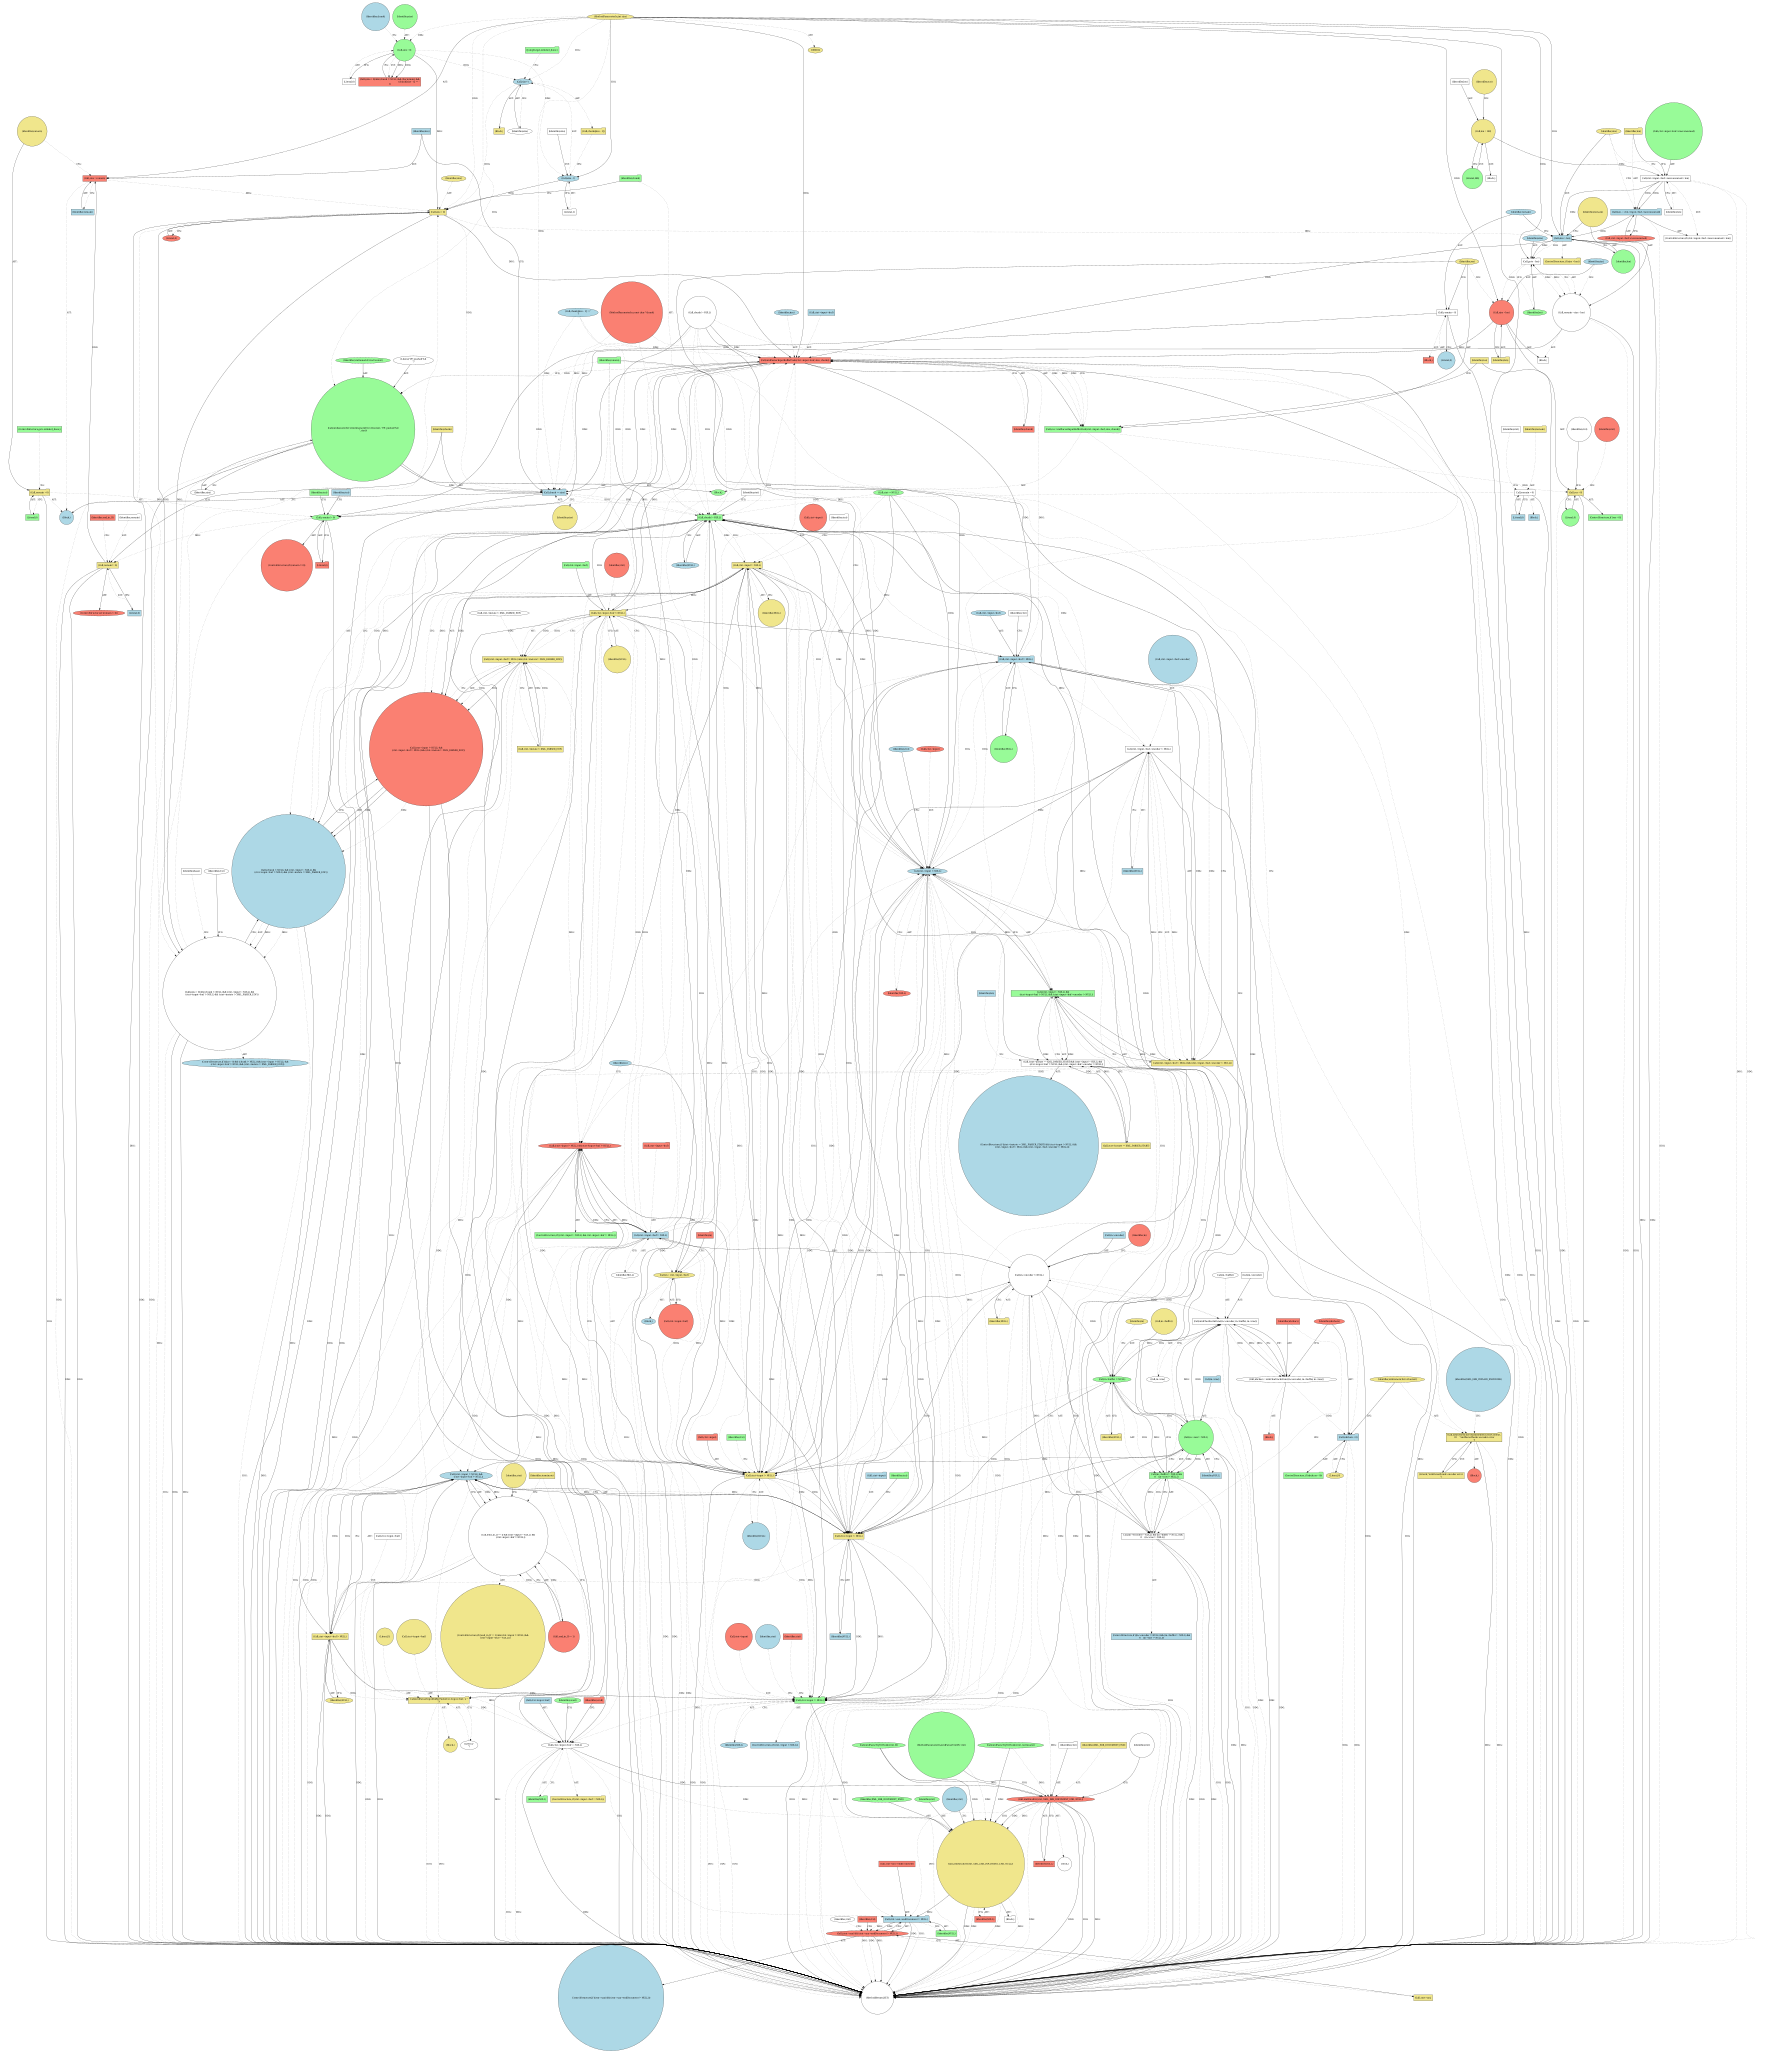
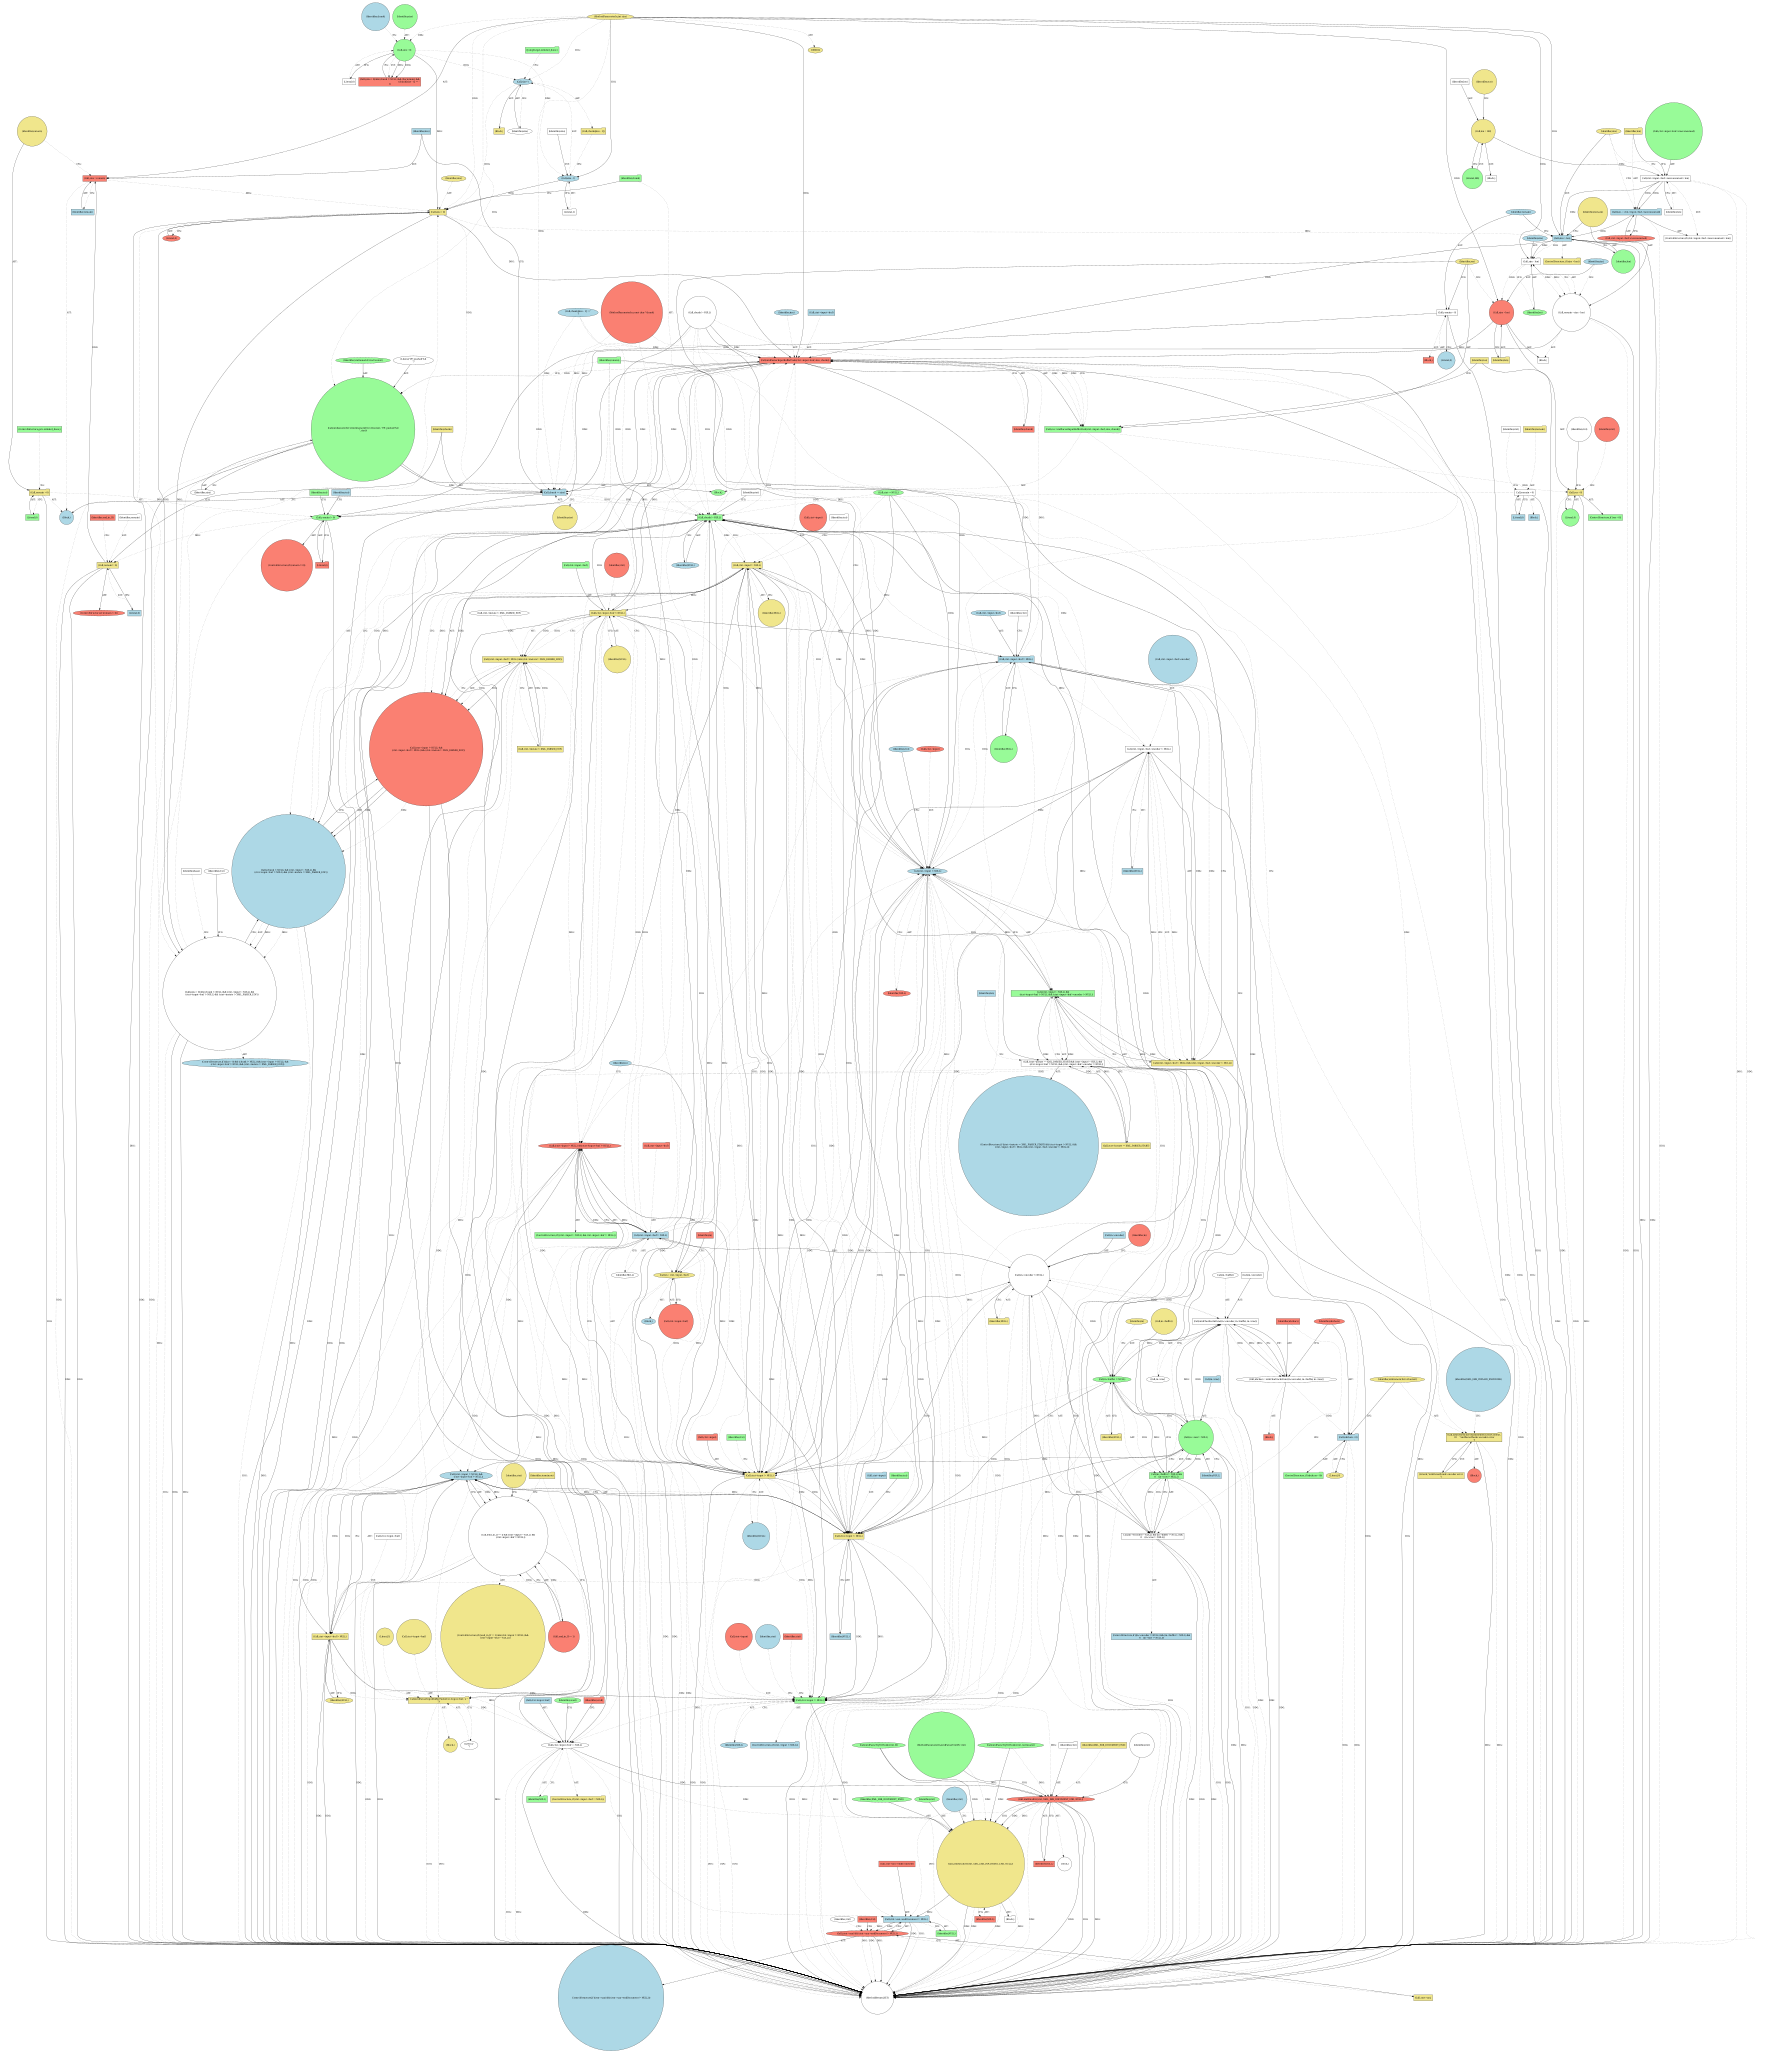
(1531, 262) -> (1531, 262)
(1521, 884) -> none
